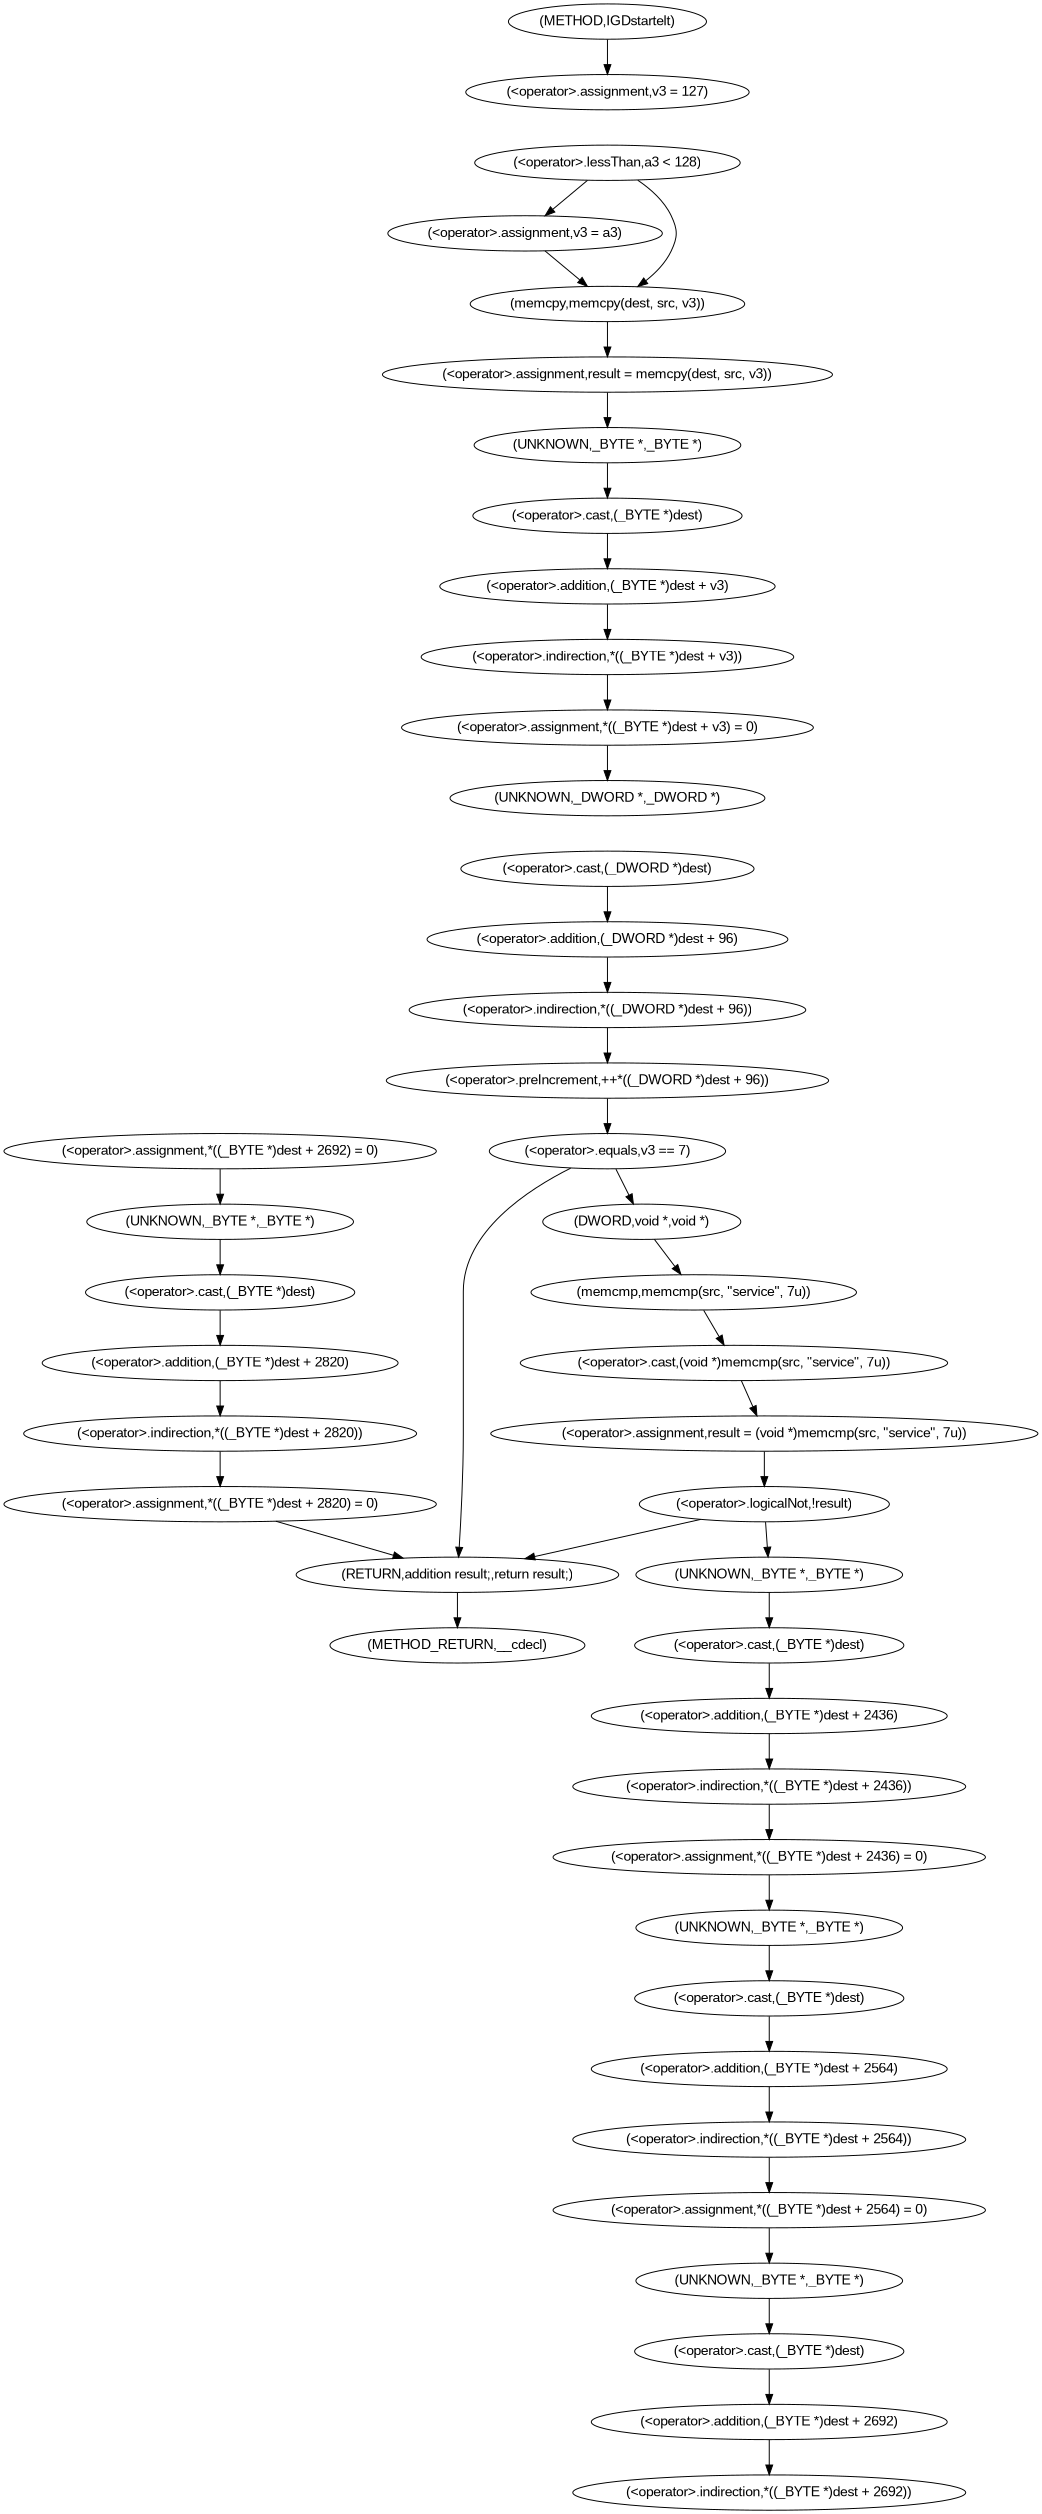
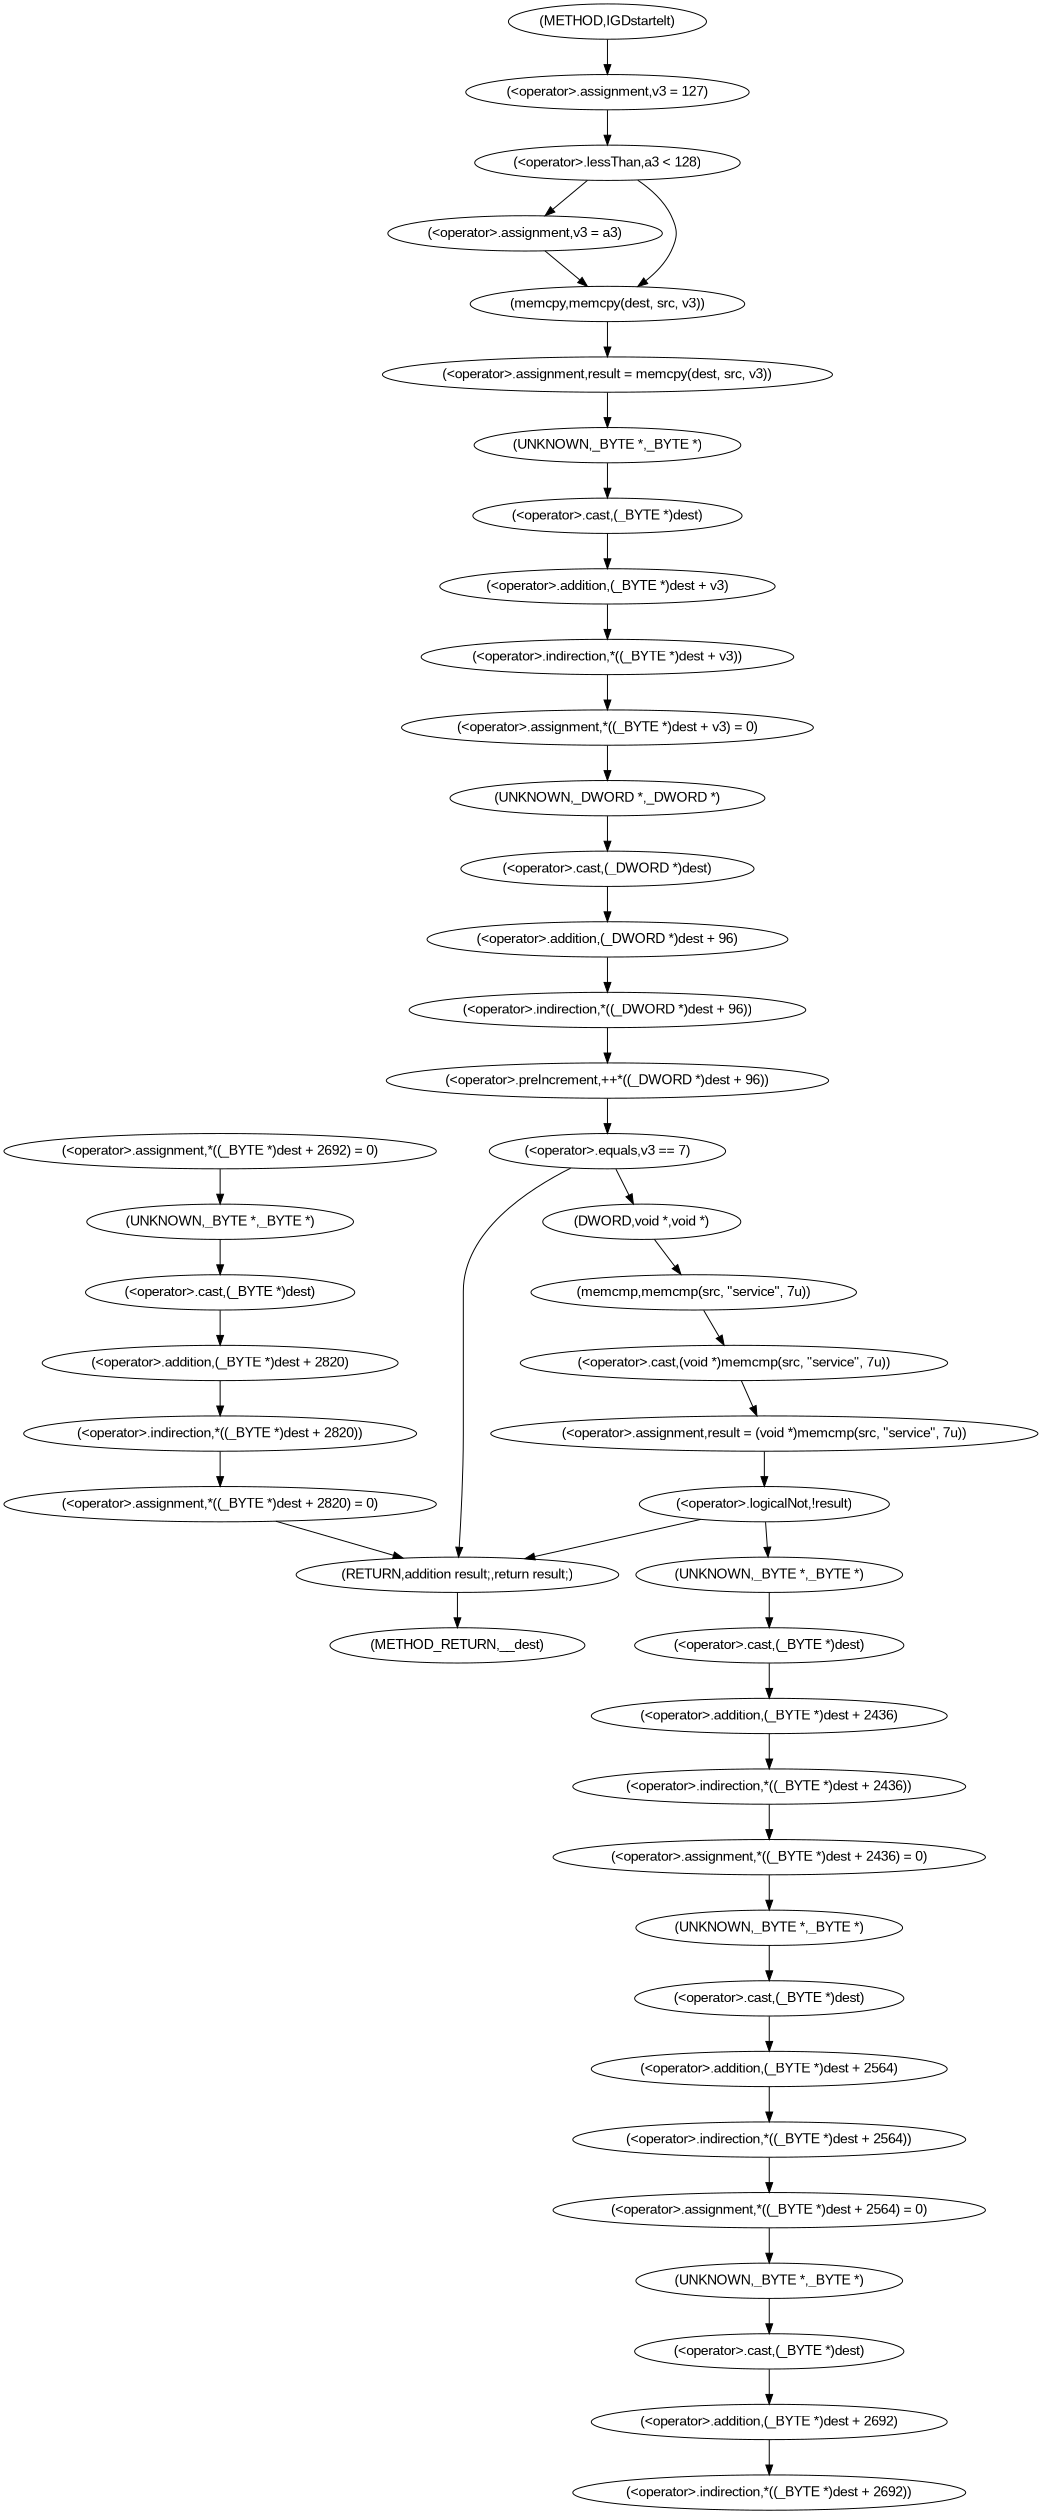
none -> (607, 123)
none -> (607, 829)
(457, 1645) -> (457, 1645)
